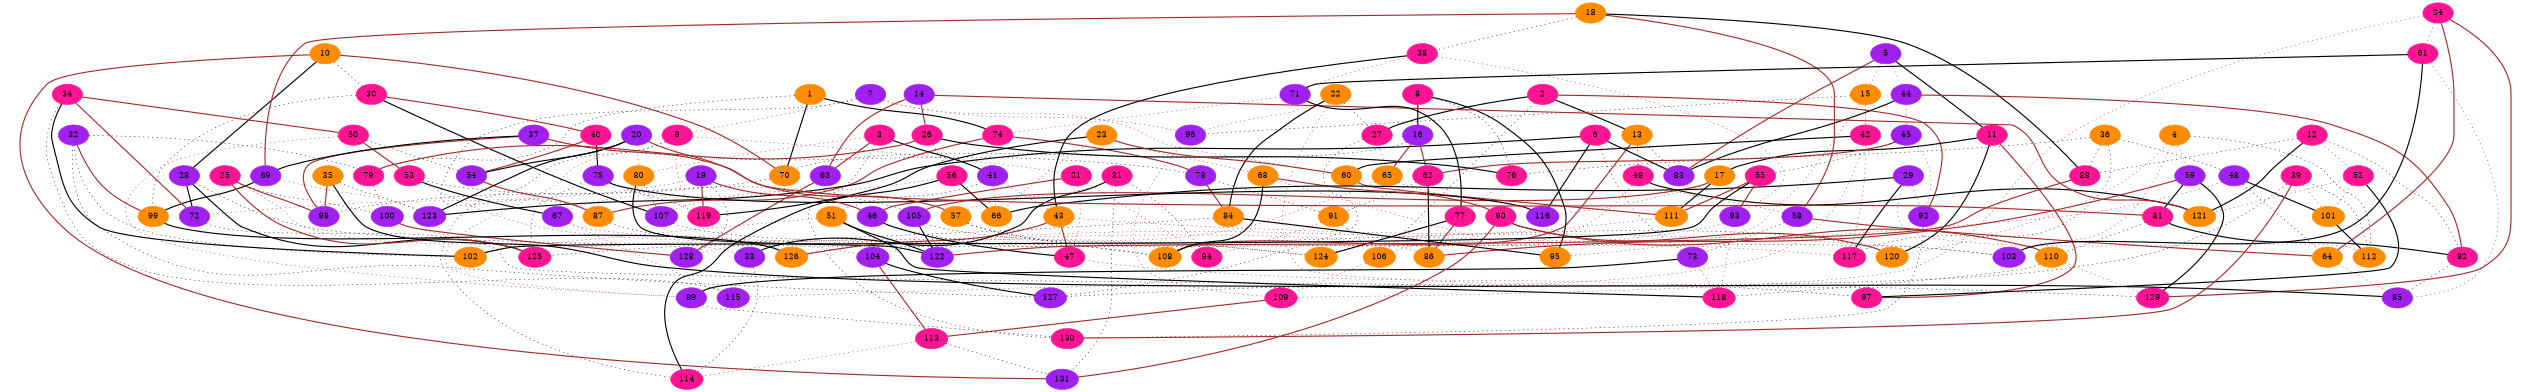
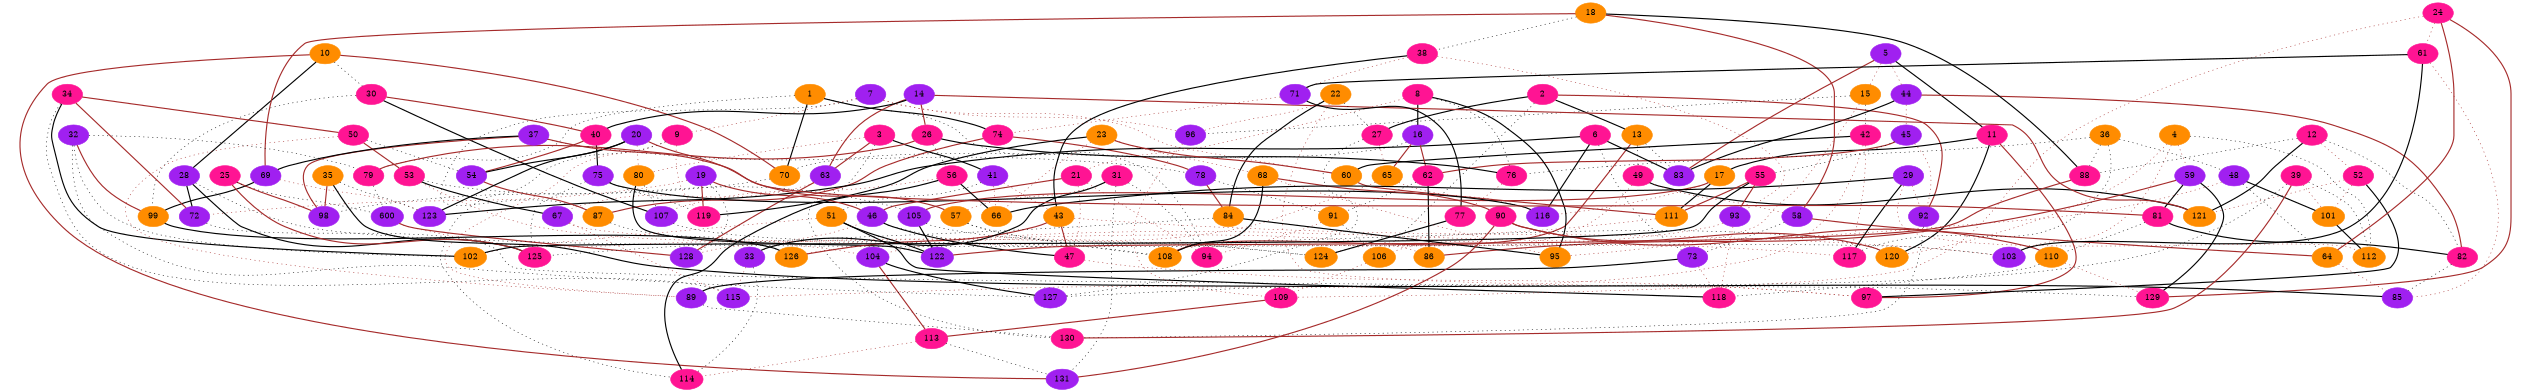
none -> (764, 113)
none -> (959, 133)
(887, 152) -> (1246, 137)
(387, 217) -> (387, 217)
(1445, 237) -> none
(479, 244) -> (821, 235)
